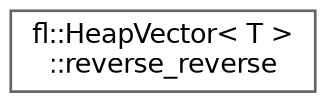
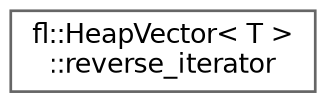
(163, 51) -> (163, 51)
